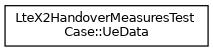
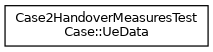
(107, 26) -> (107, 26)
